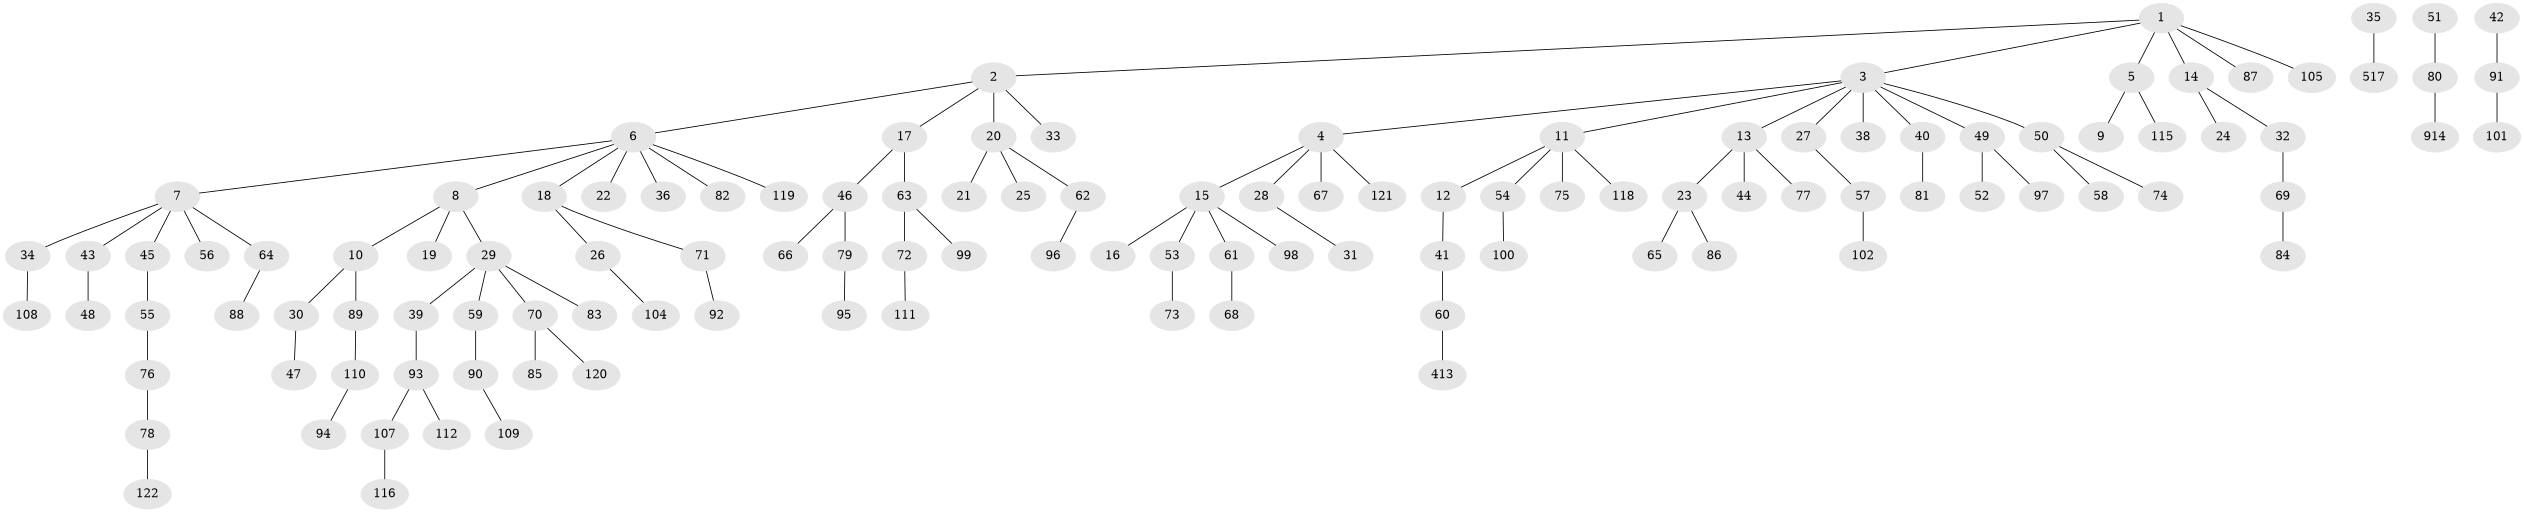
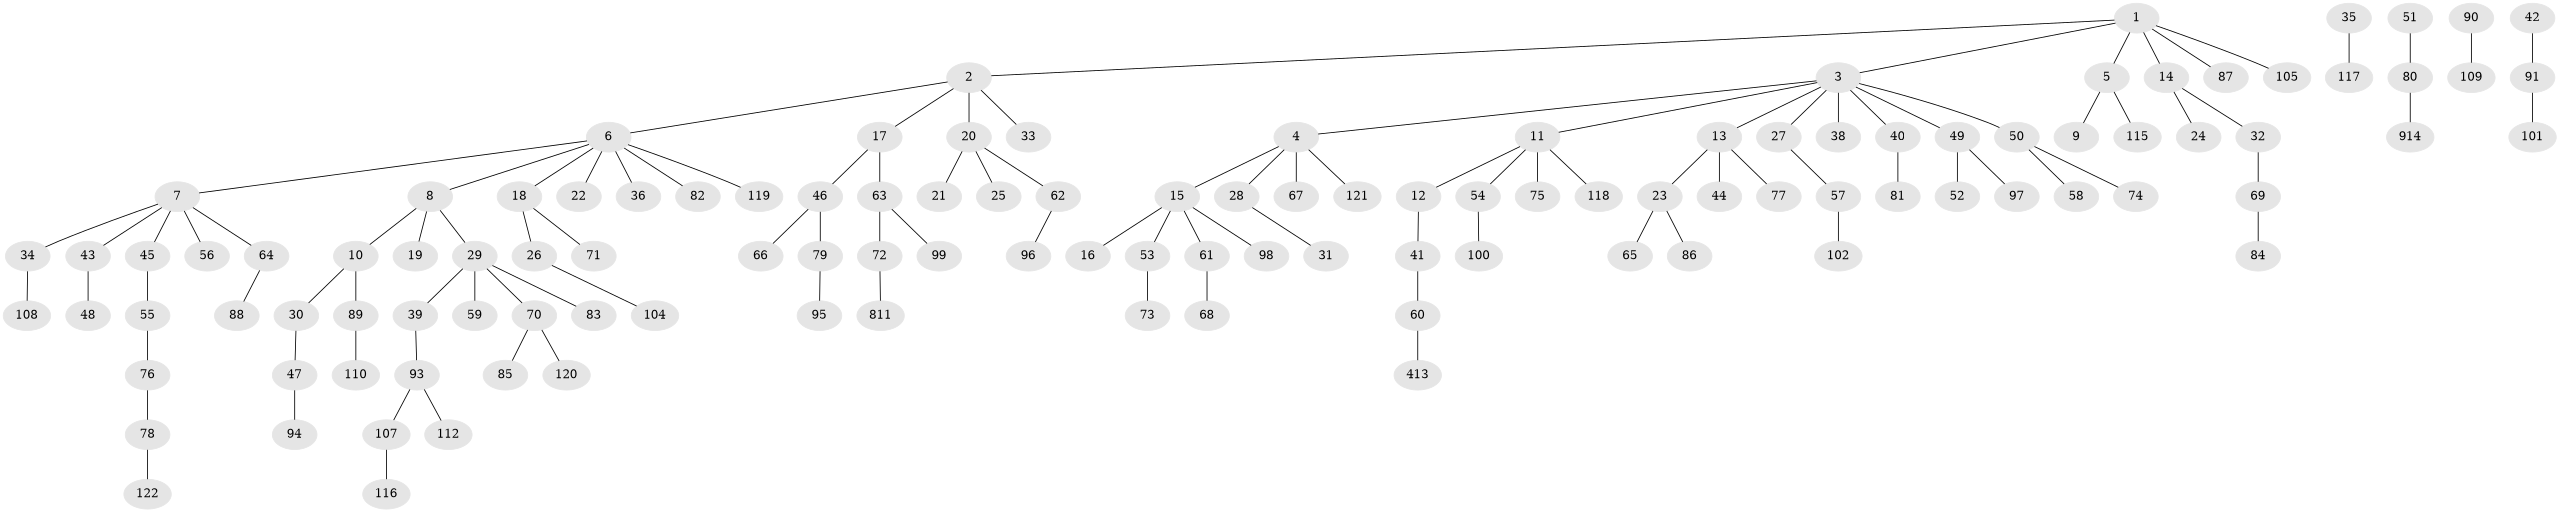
(2374, 78) -> (2349, 78)
(717, 316) -> none
(905, 316) -> (881, 316)
(476, 346) -> none
(339, 405) -> (295, 405)
